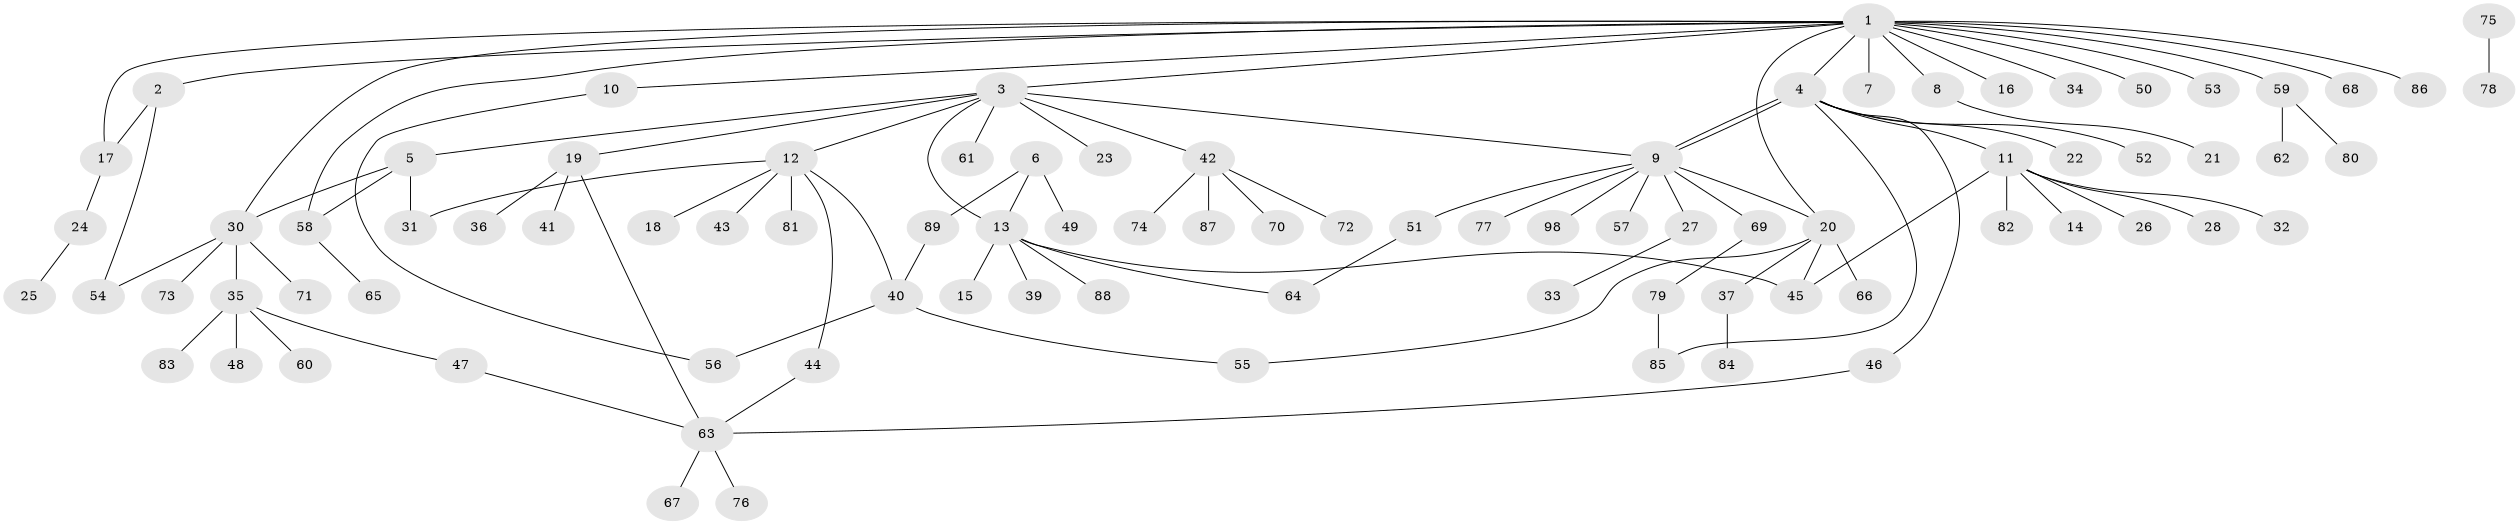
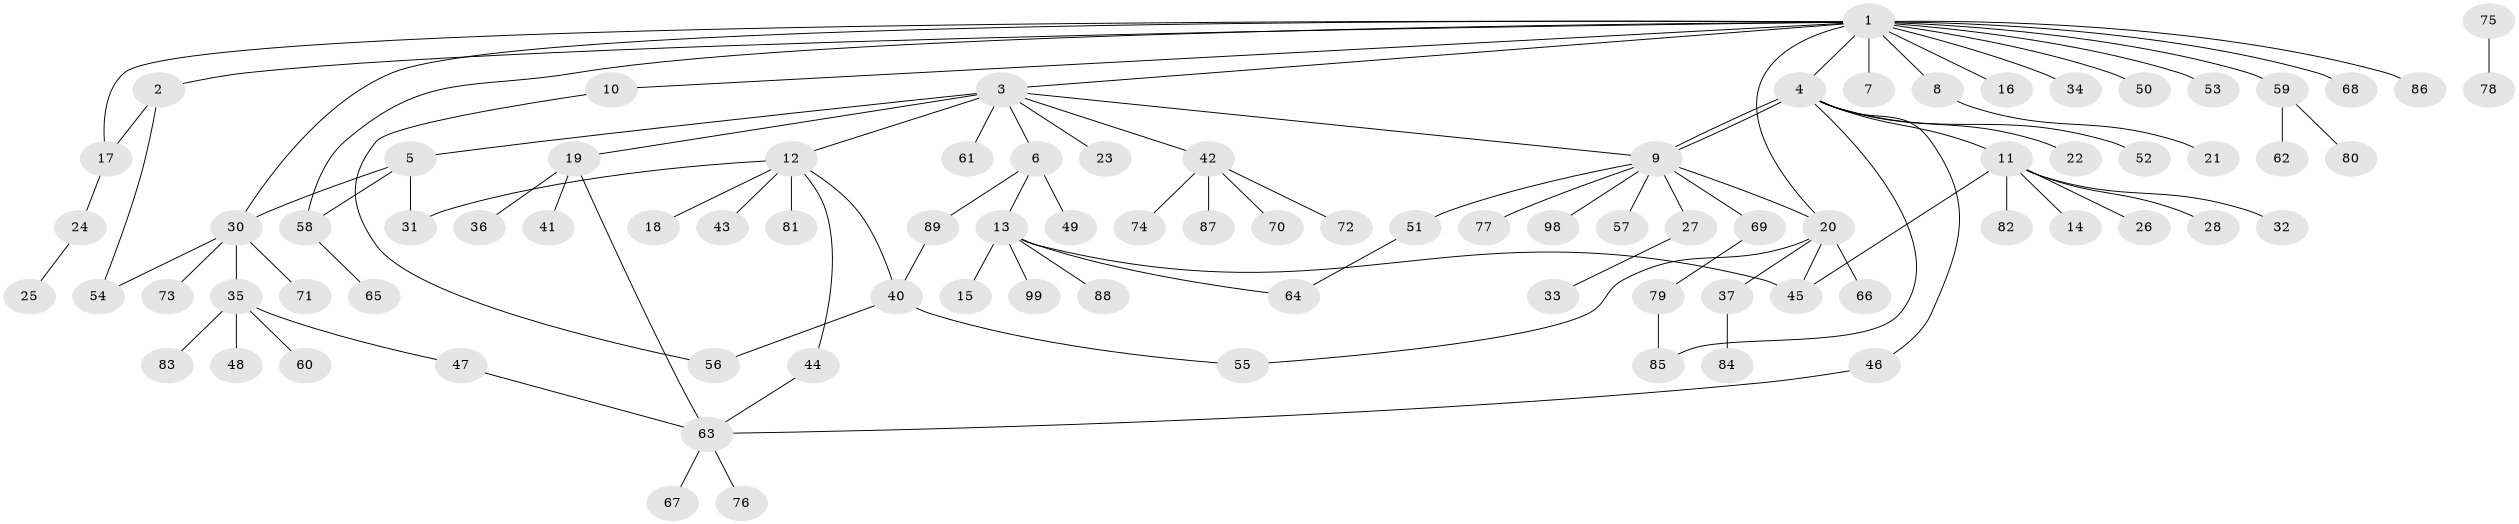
(928, 159) -> (1019, 124)
(1034, 297) -> (1034, 297)
